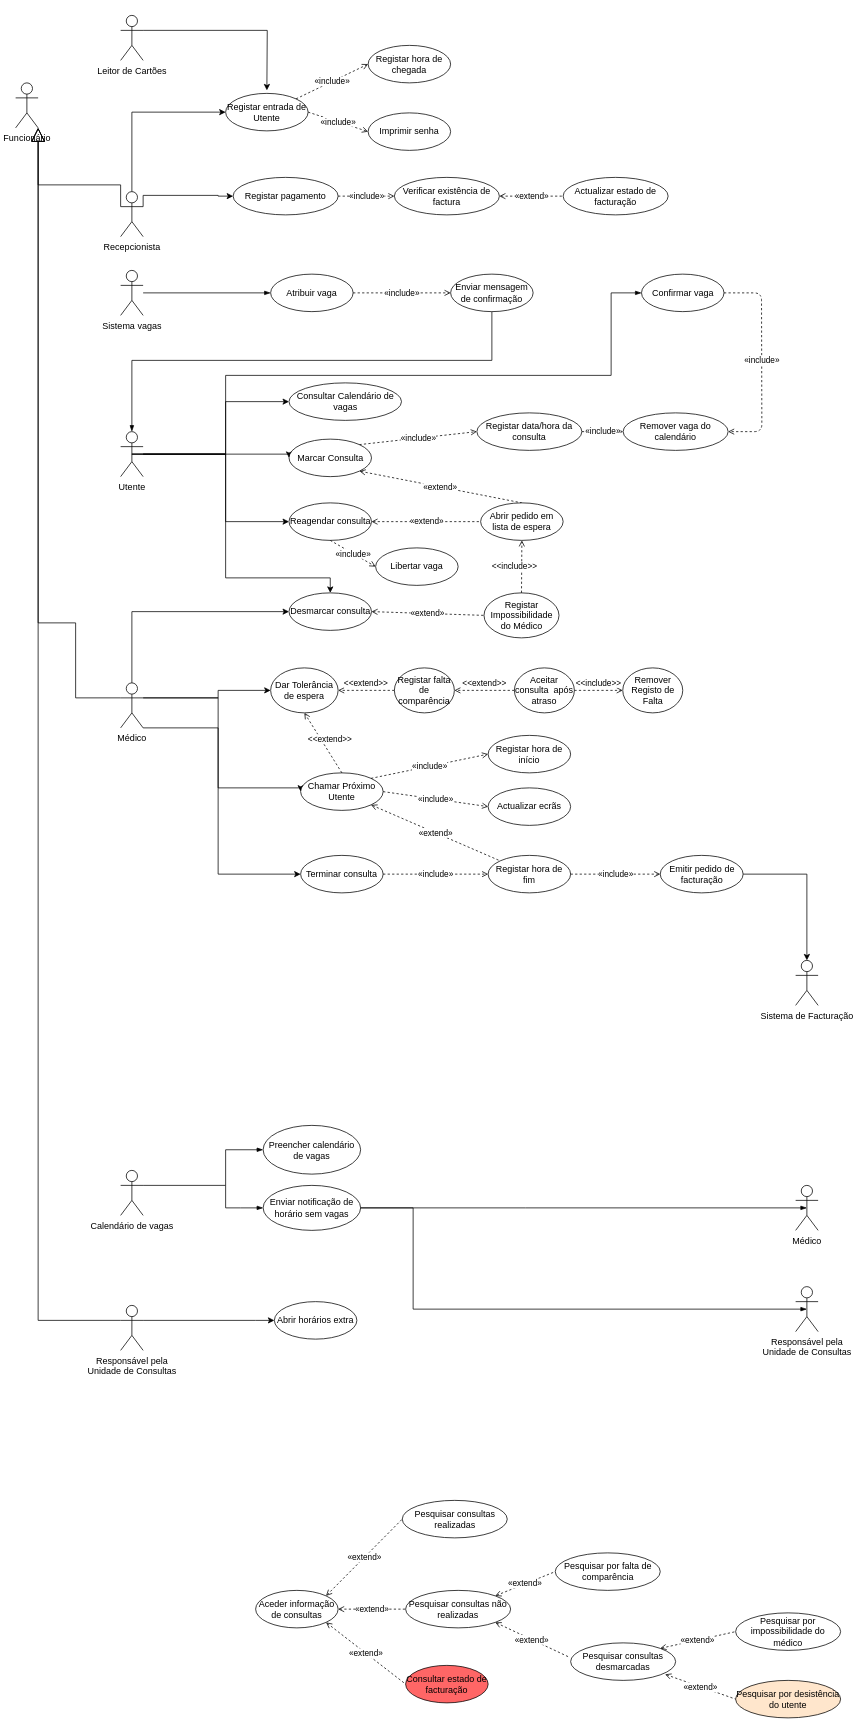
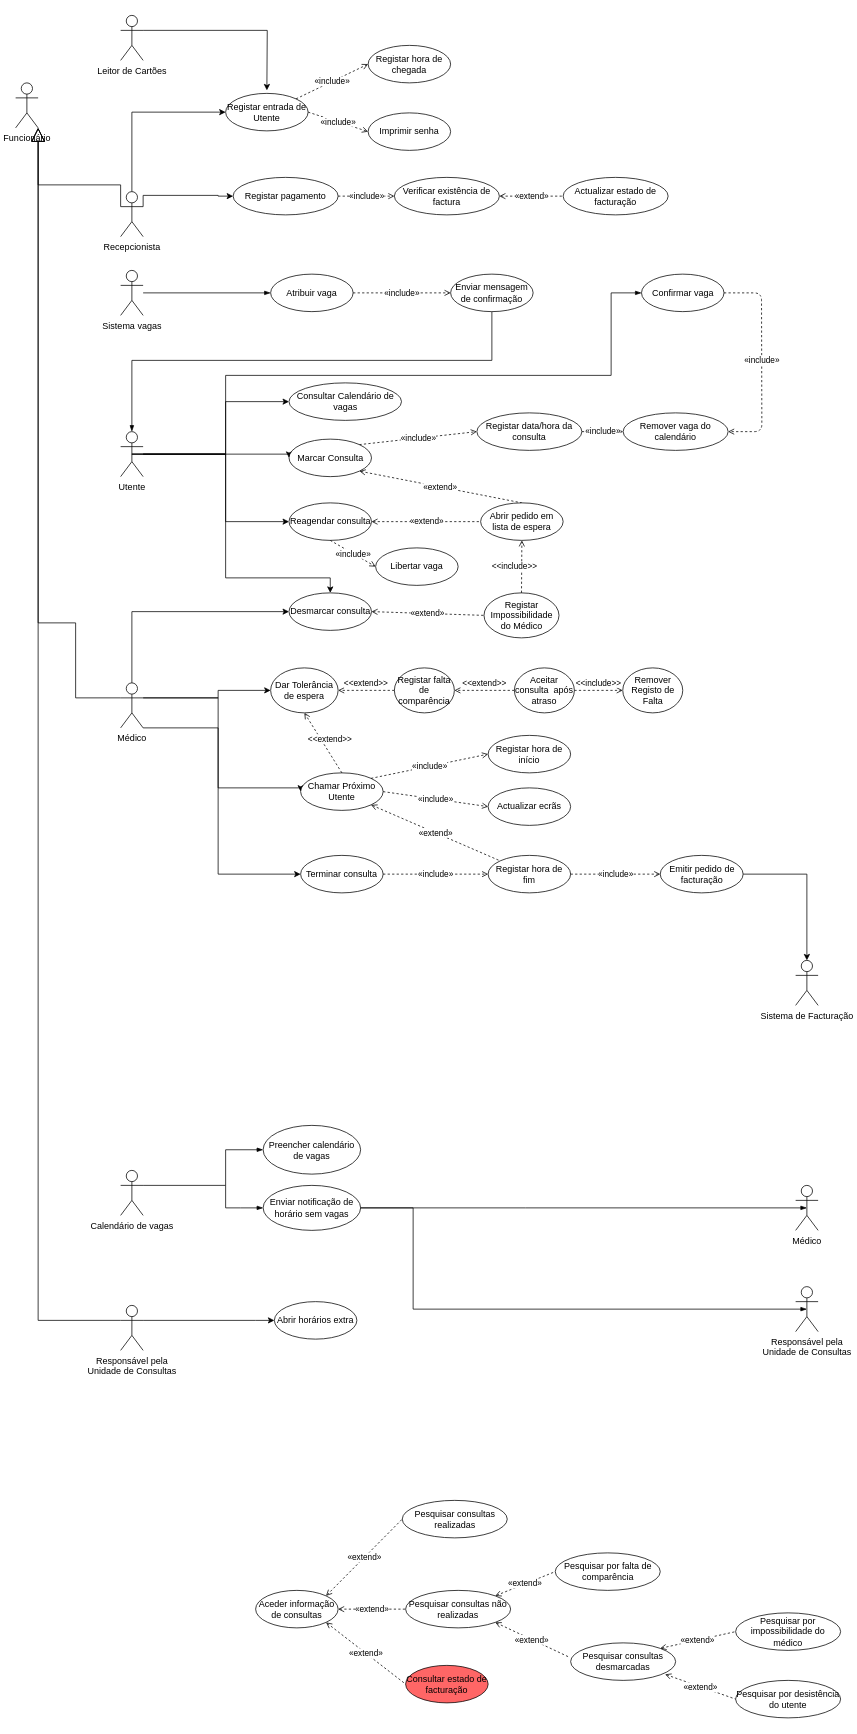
(788, 1699) -> (788, 1699)
